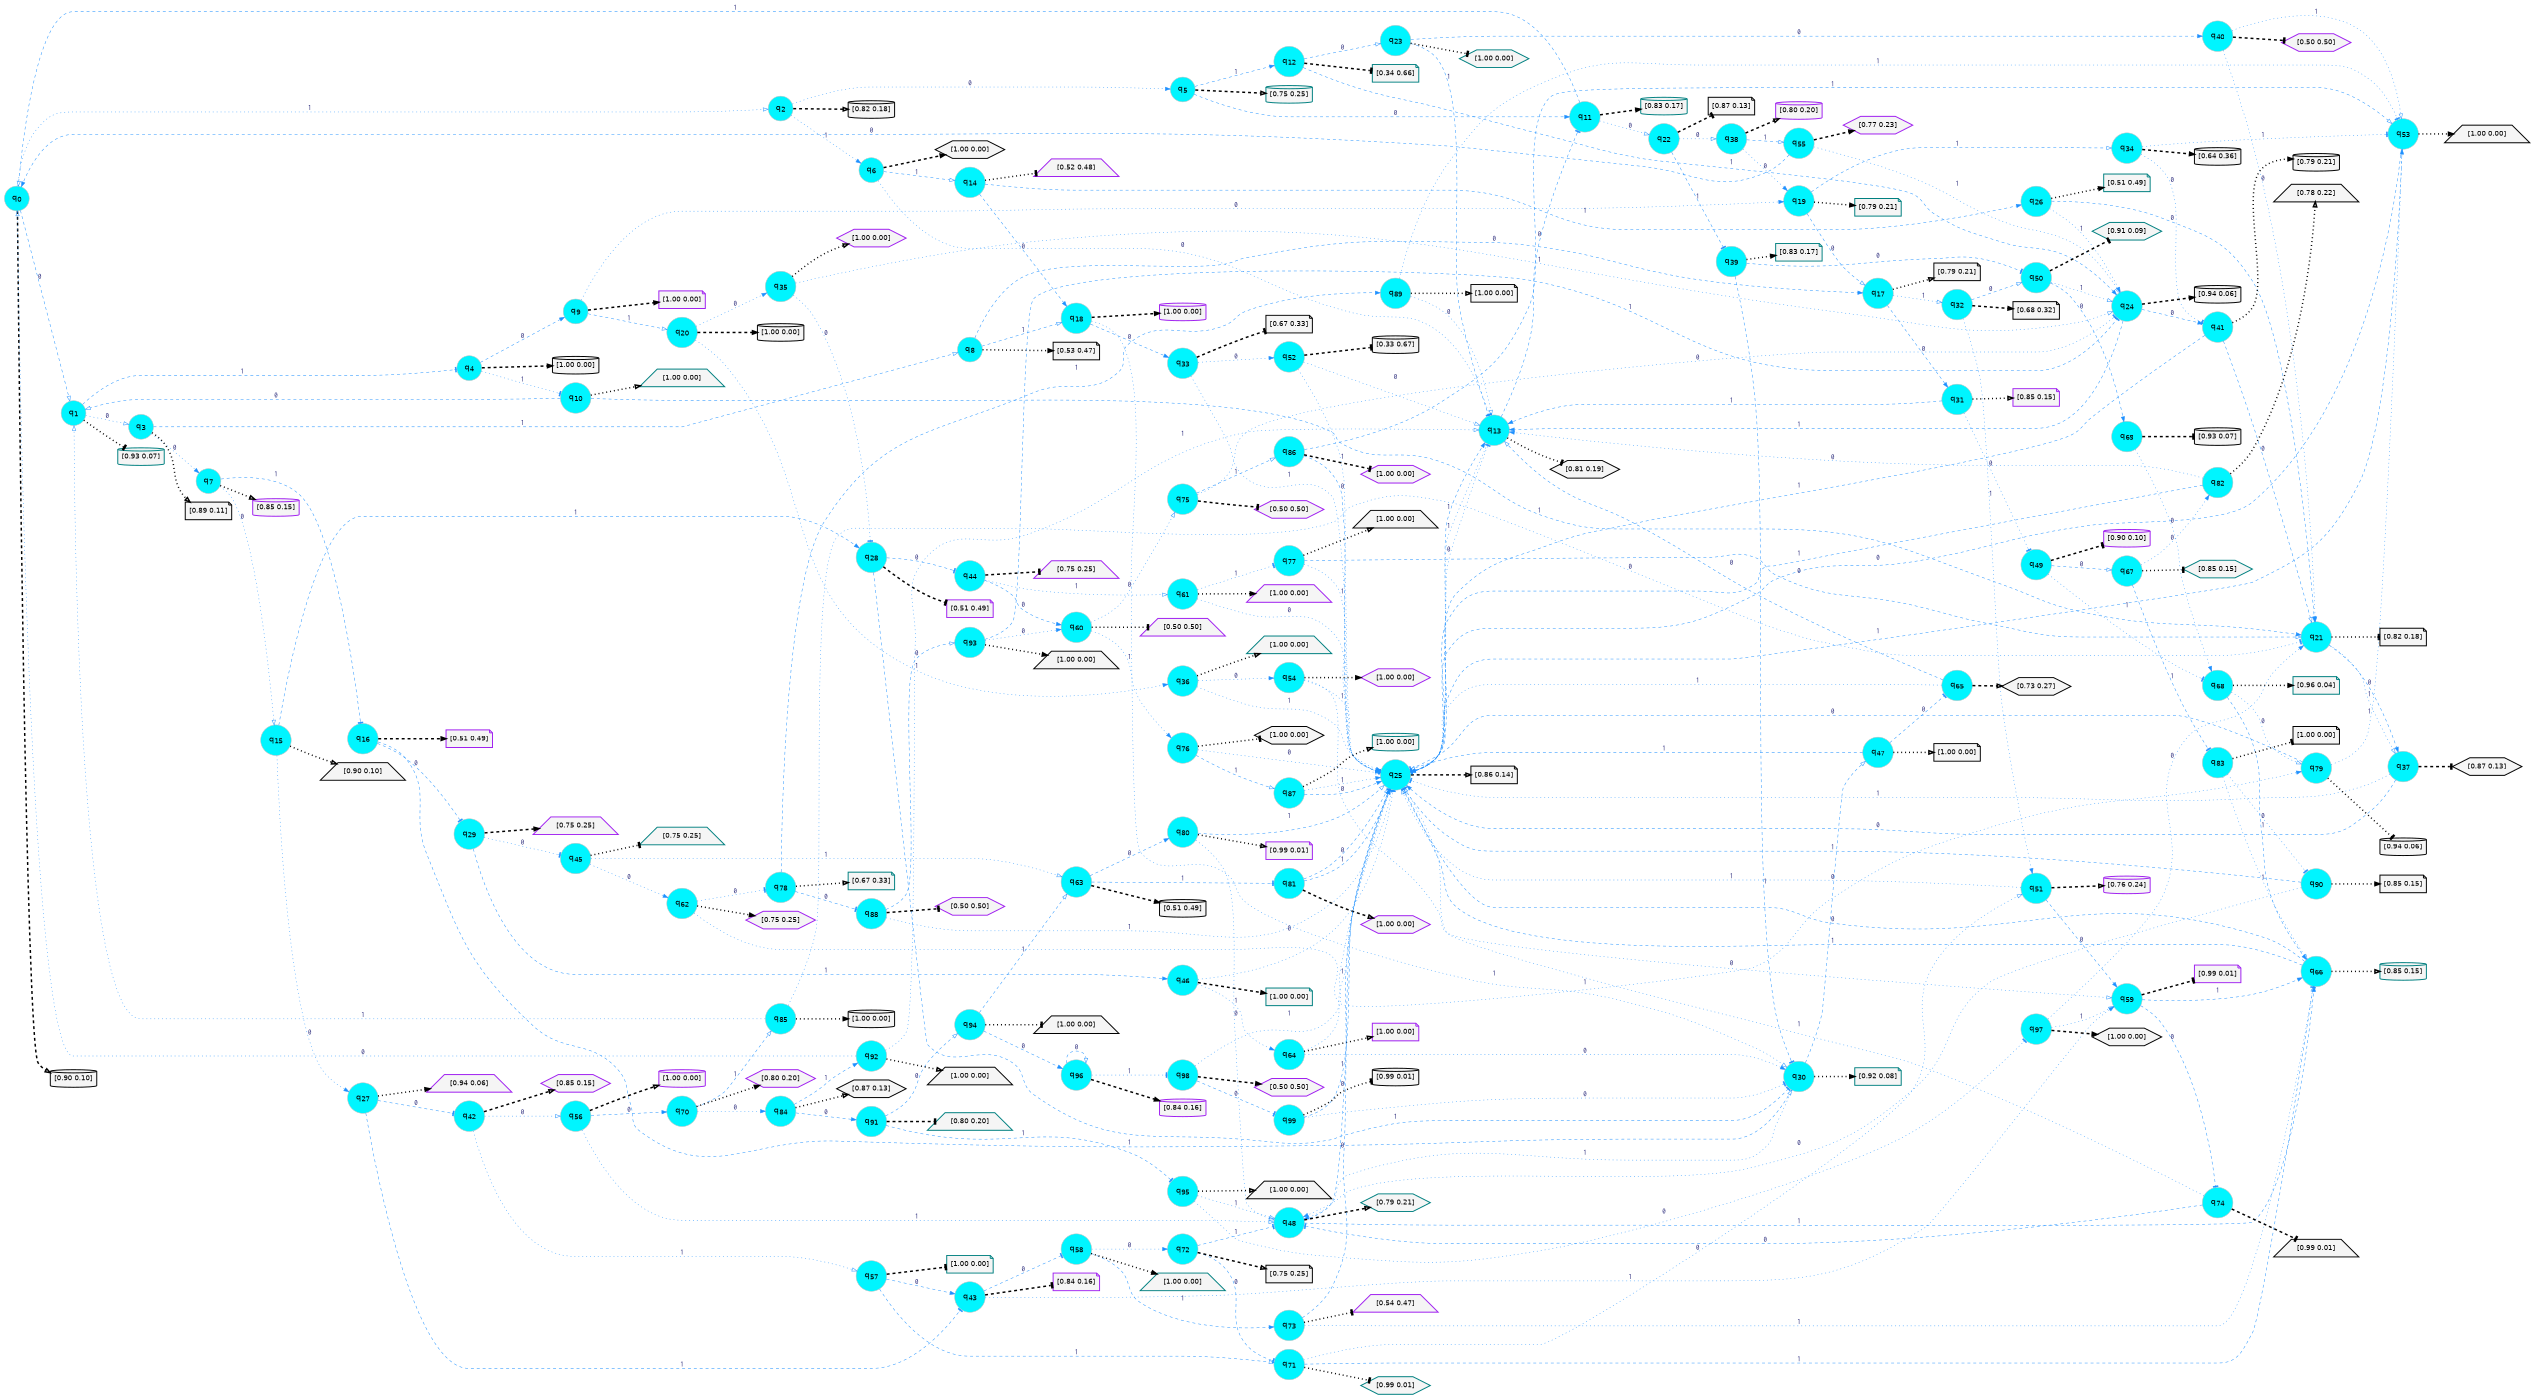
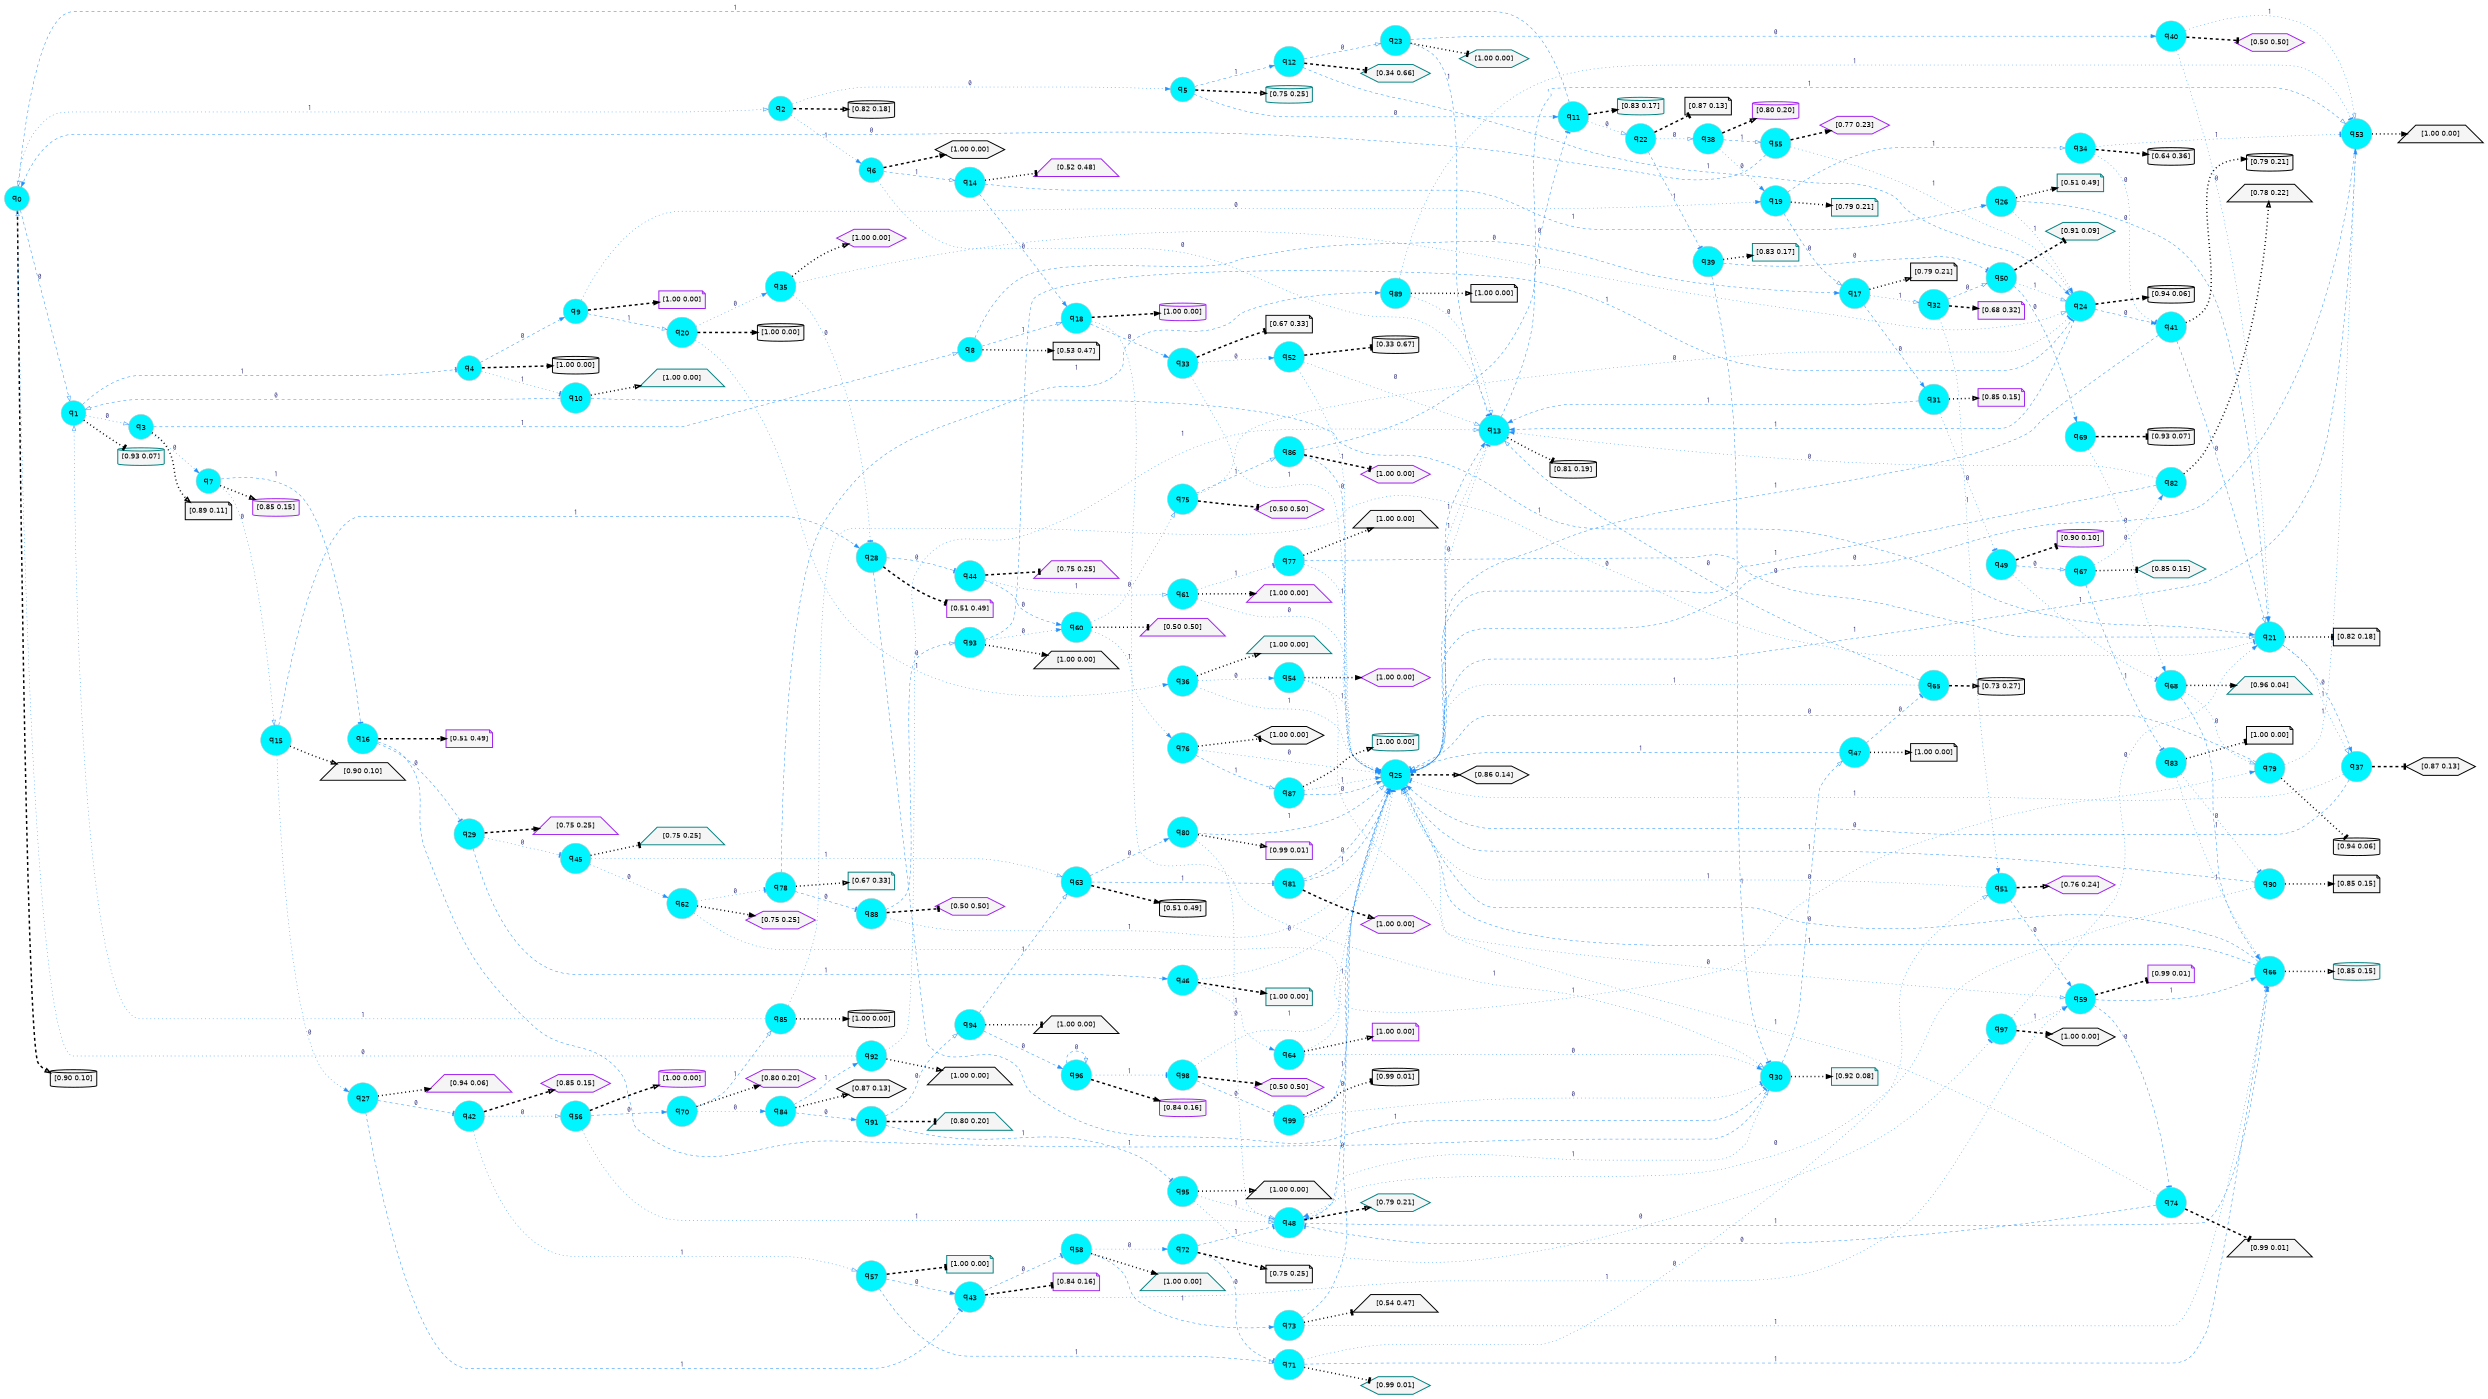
(1396, 73) -> (1396, 73)
(2036, 310) -> (2001, 310)
(1585, 469) -> (1573, 469)
(2316, 685) -> (2270, 685)
(2036, 686) -> (2001, 686)
(1494, 775) -> (1494, 775)
(2127, 885) -> (2080, 885)
(1396, 1303) -> (1396, 1303)
